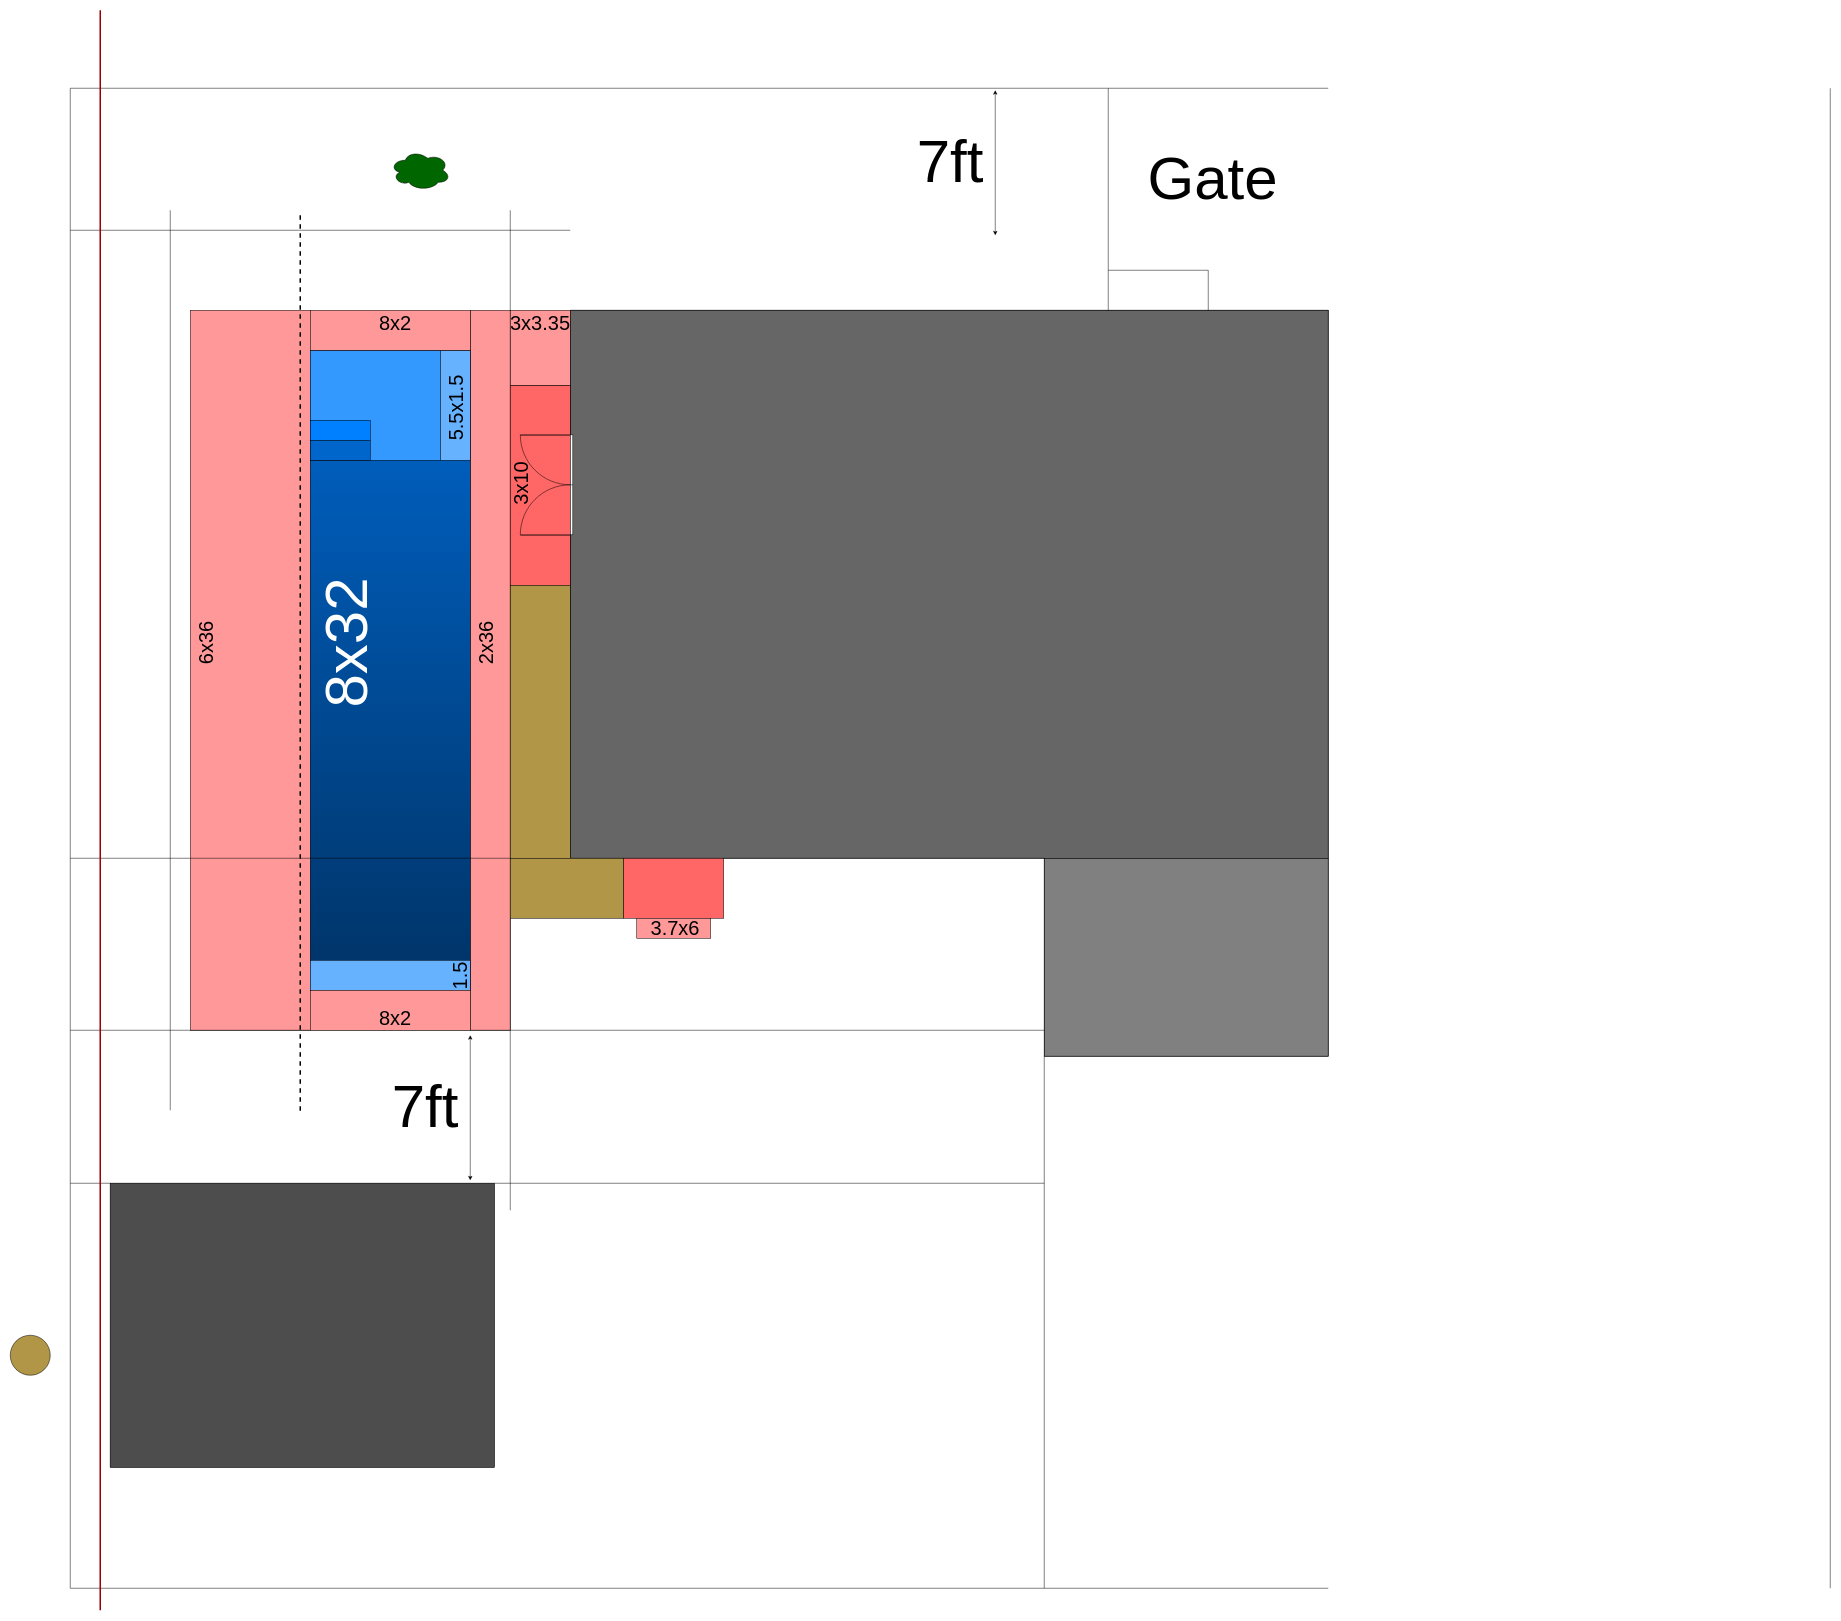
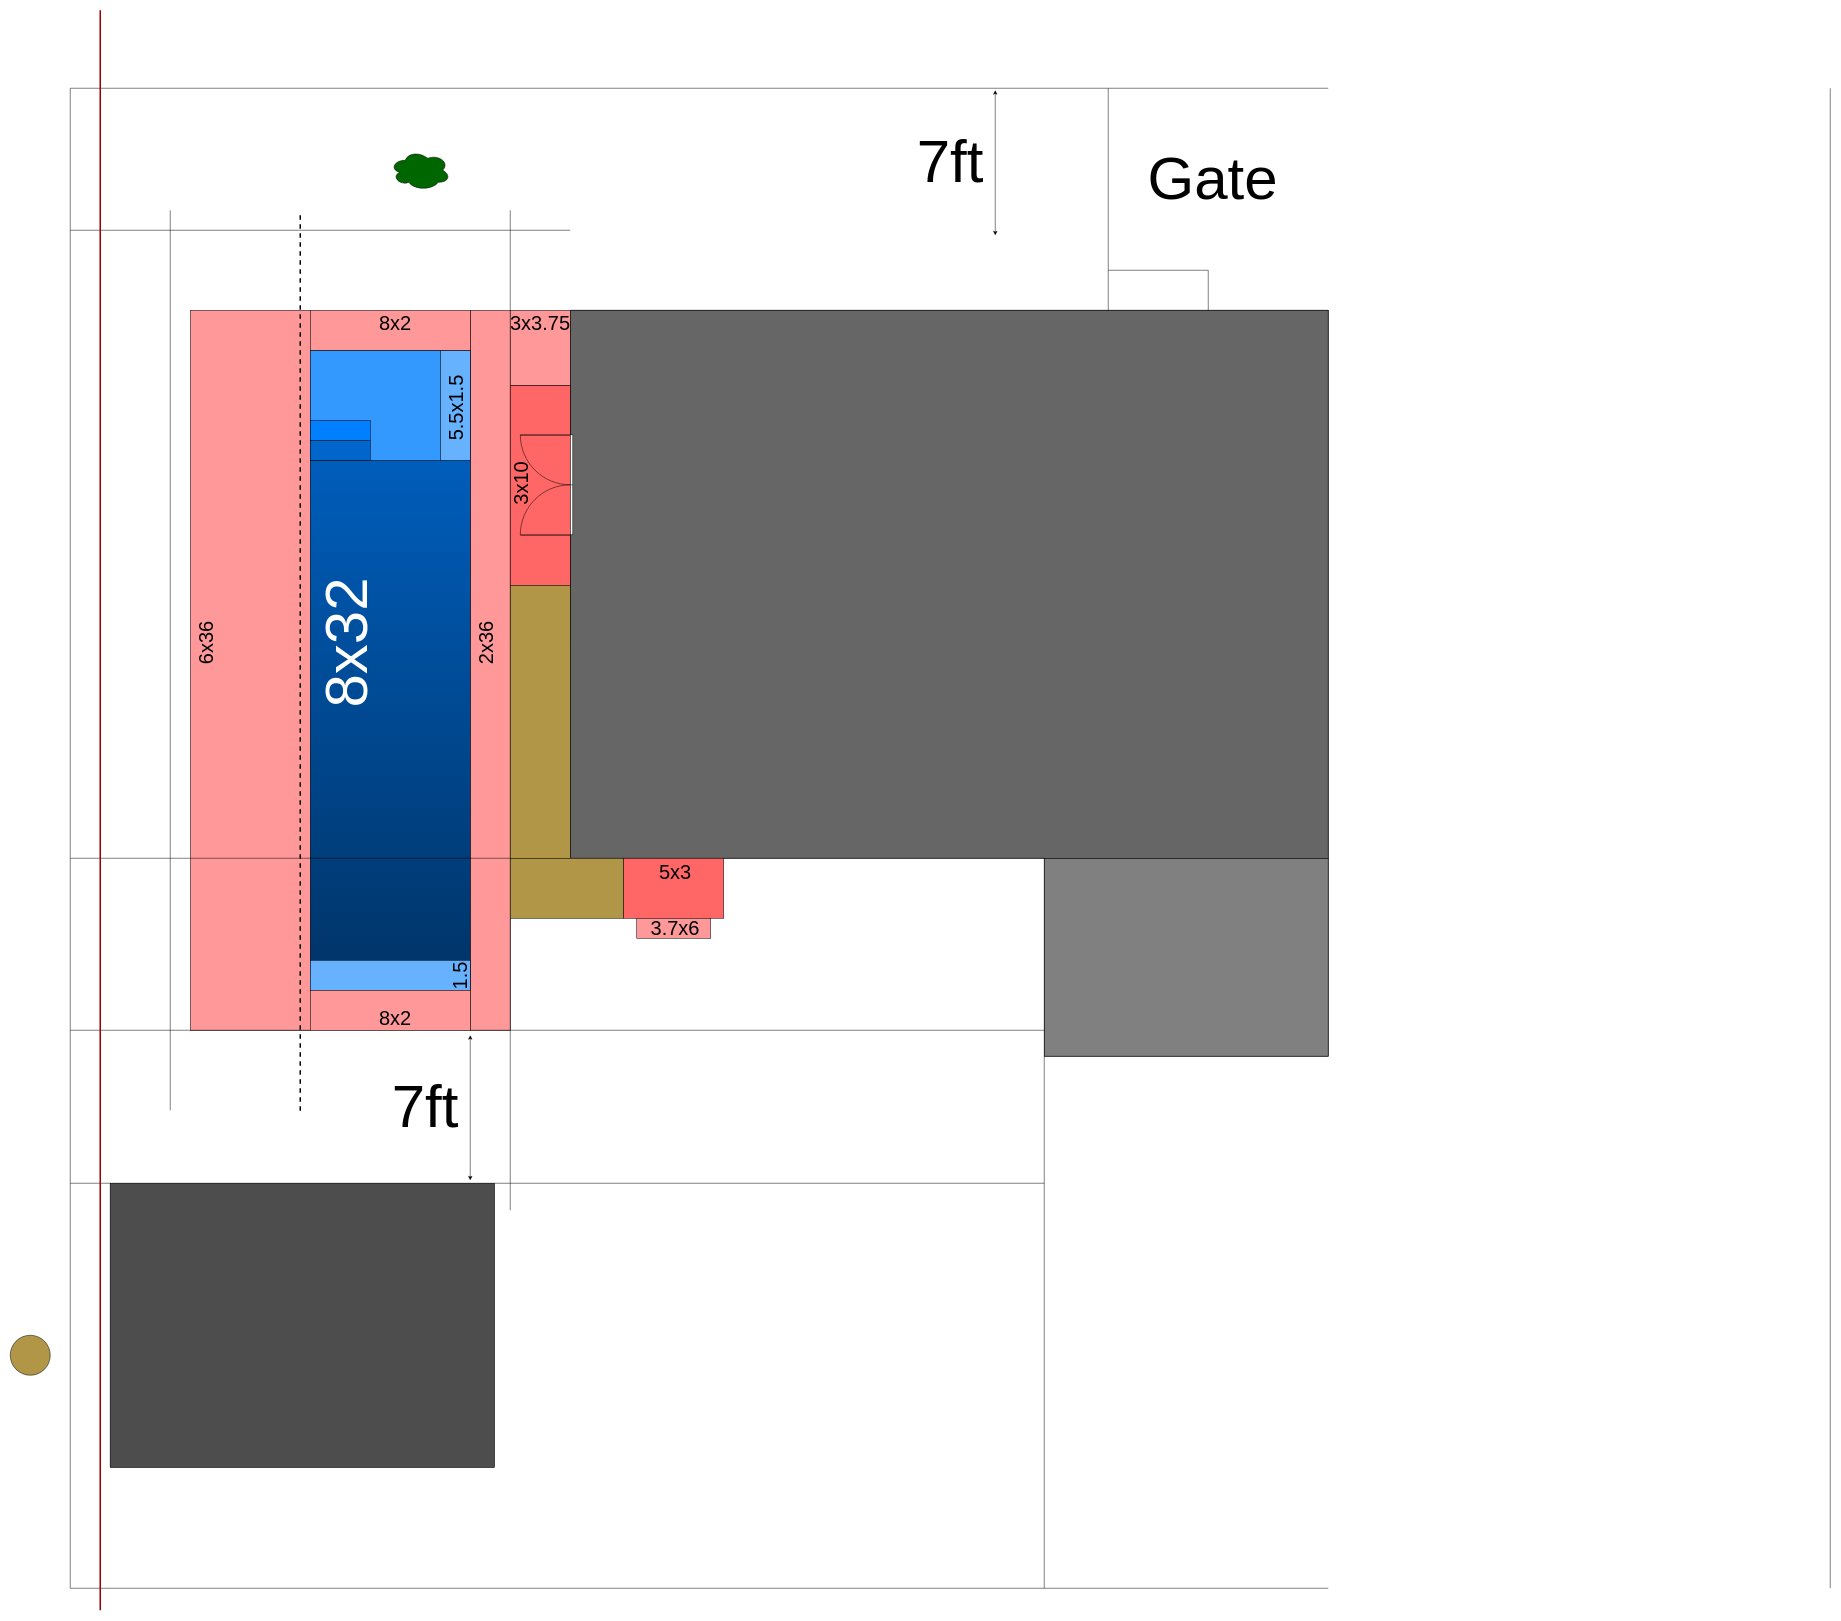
(540, 323) -> (540, 323)
none -> (675, 872)
